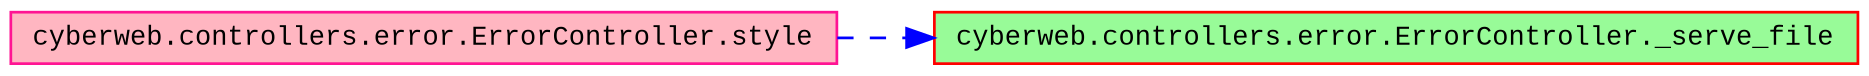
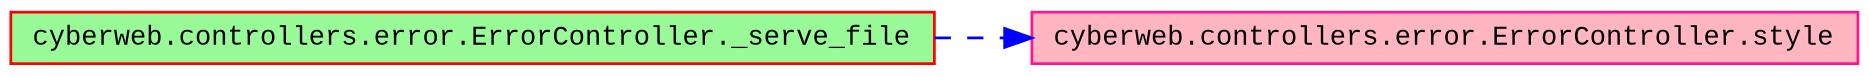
(872, 38) -> (970, 38)
